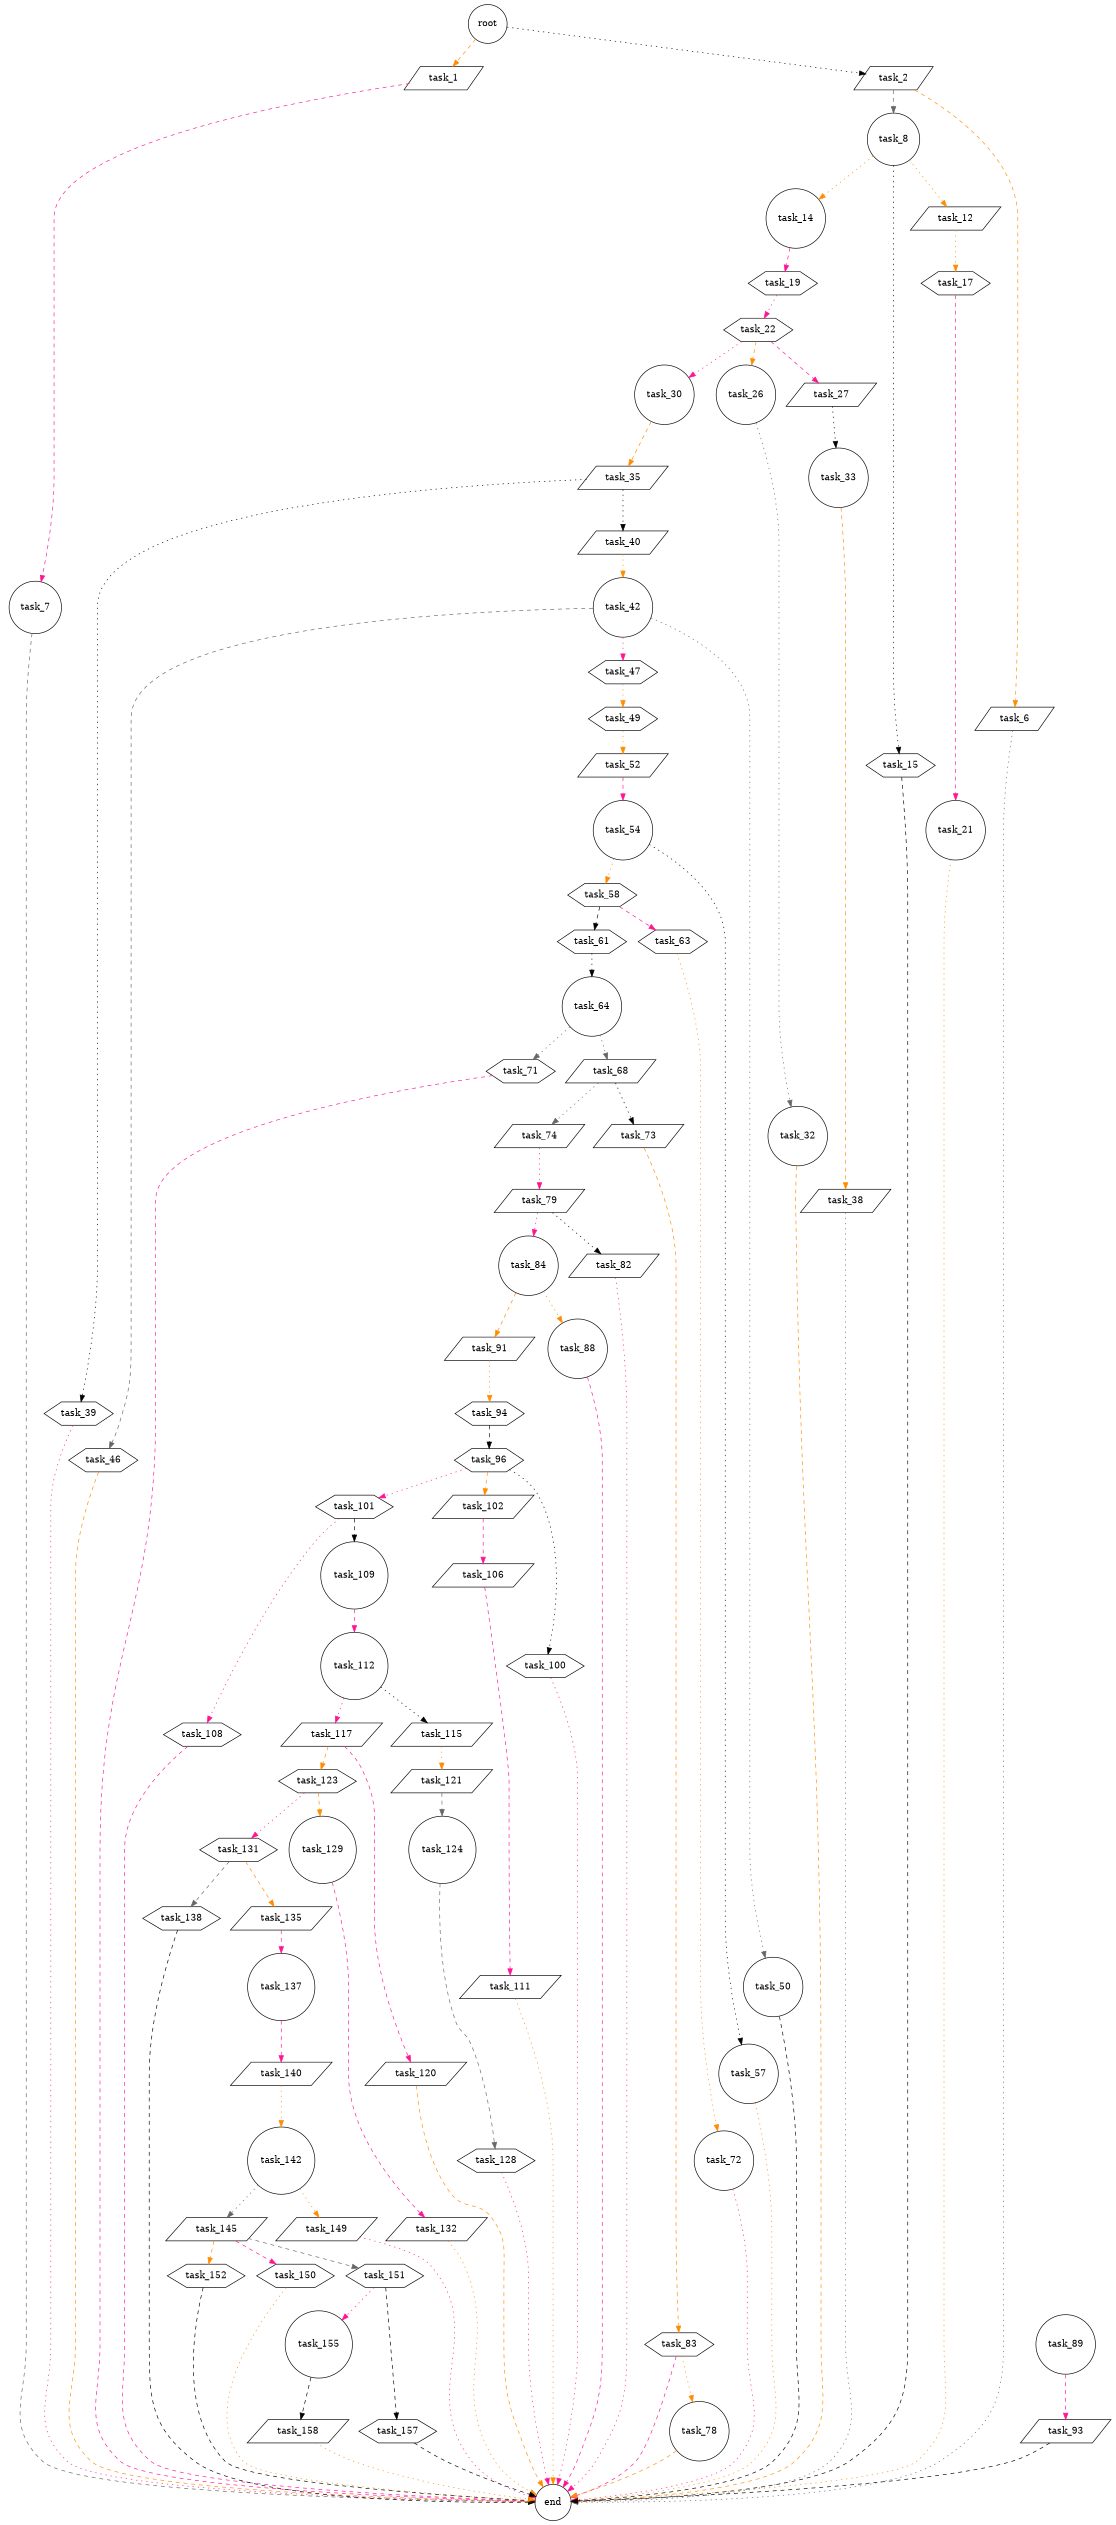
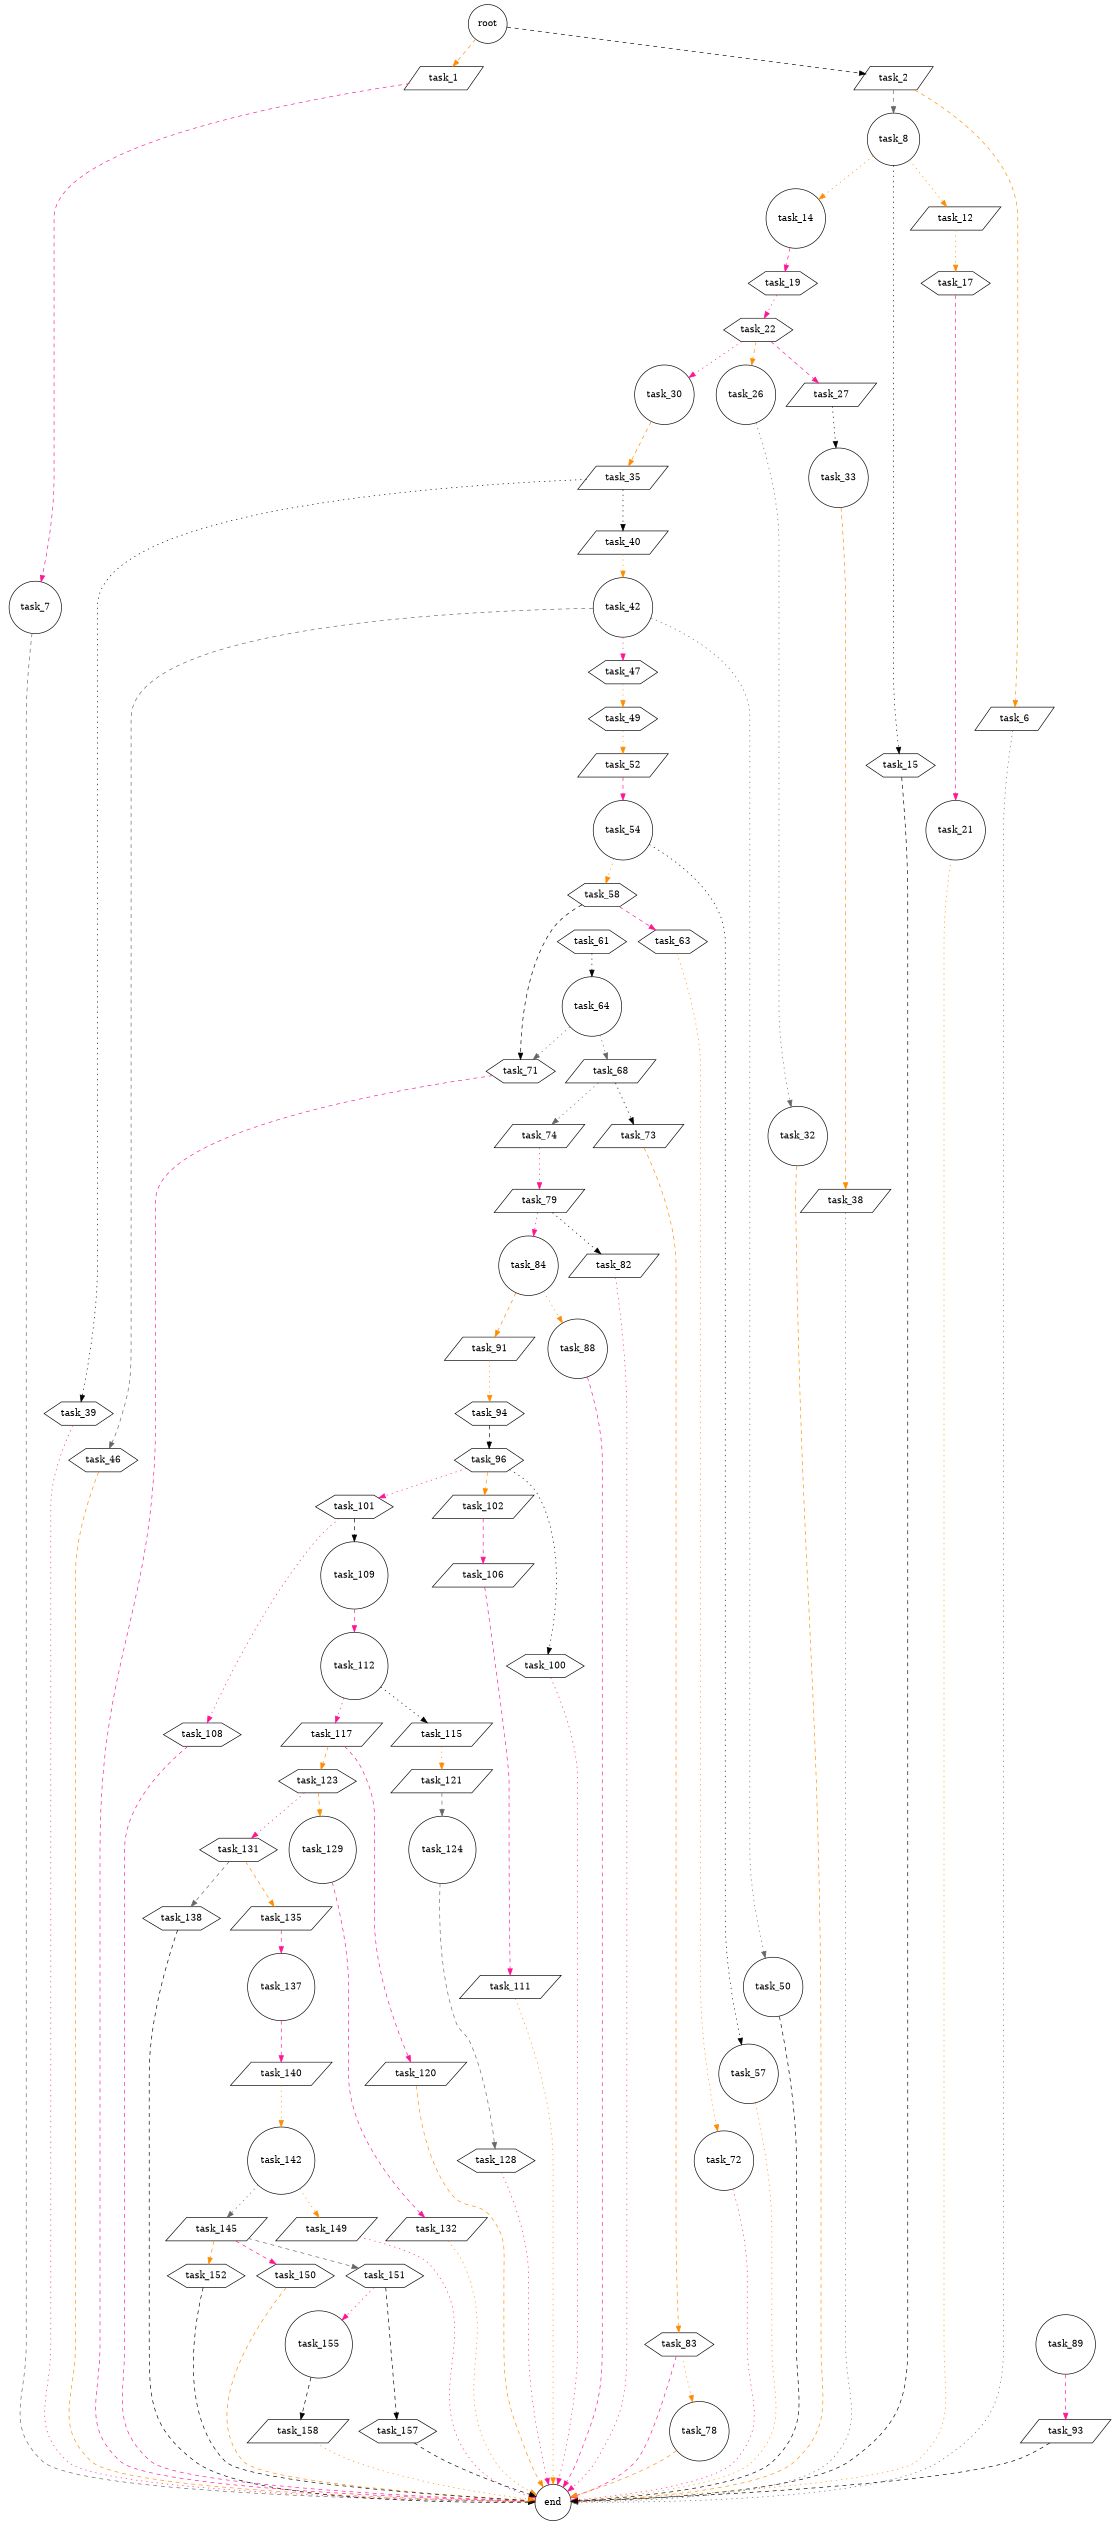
(683, 50) -> (683, 50)
(598, 915) -> (533, 970)
(254, 2467) -> (254, 2467)
